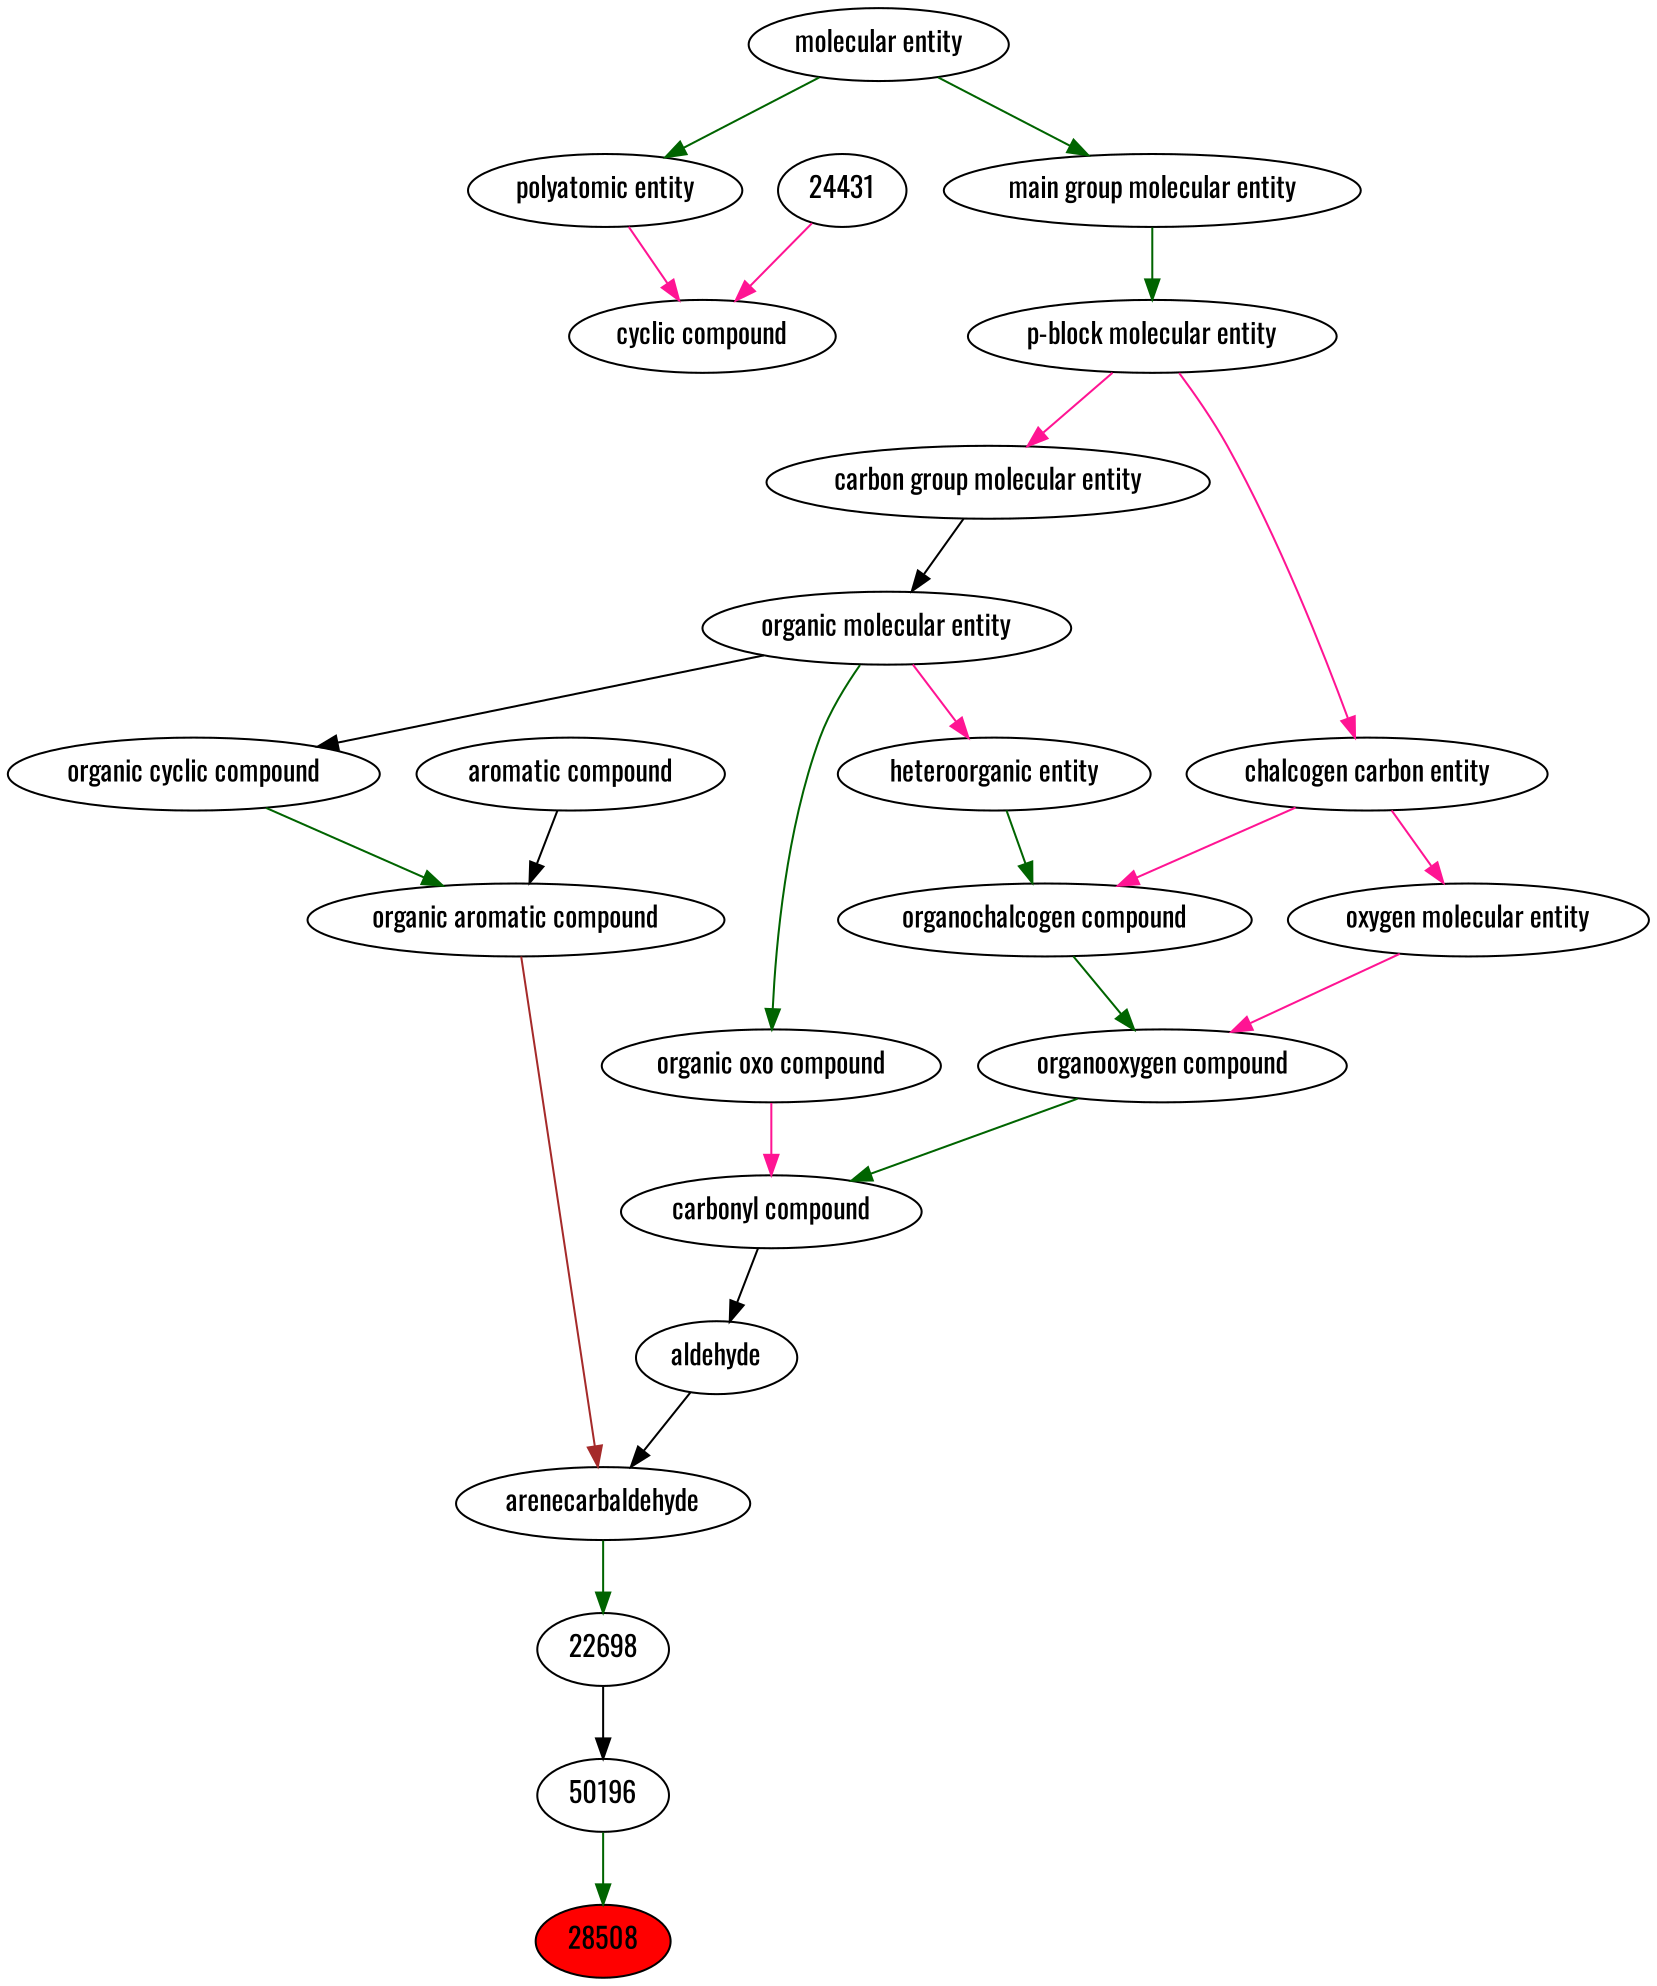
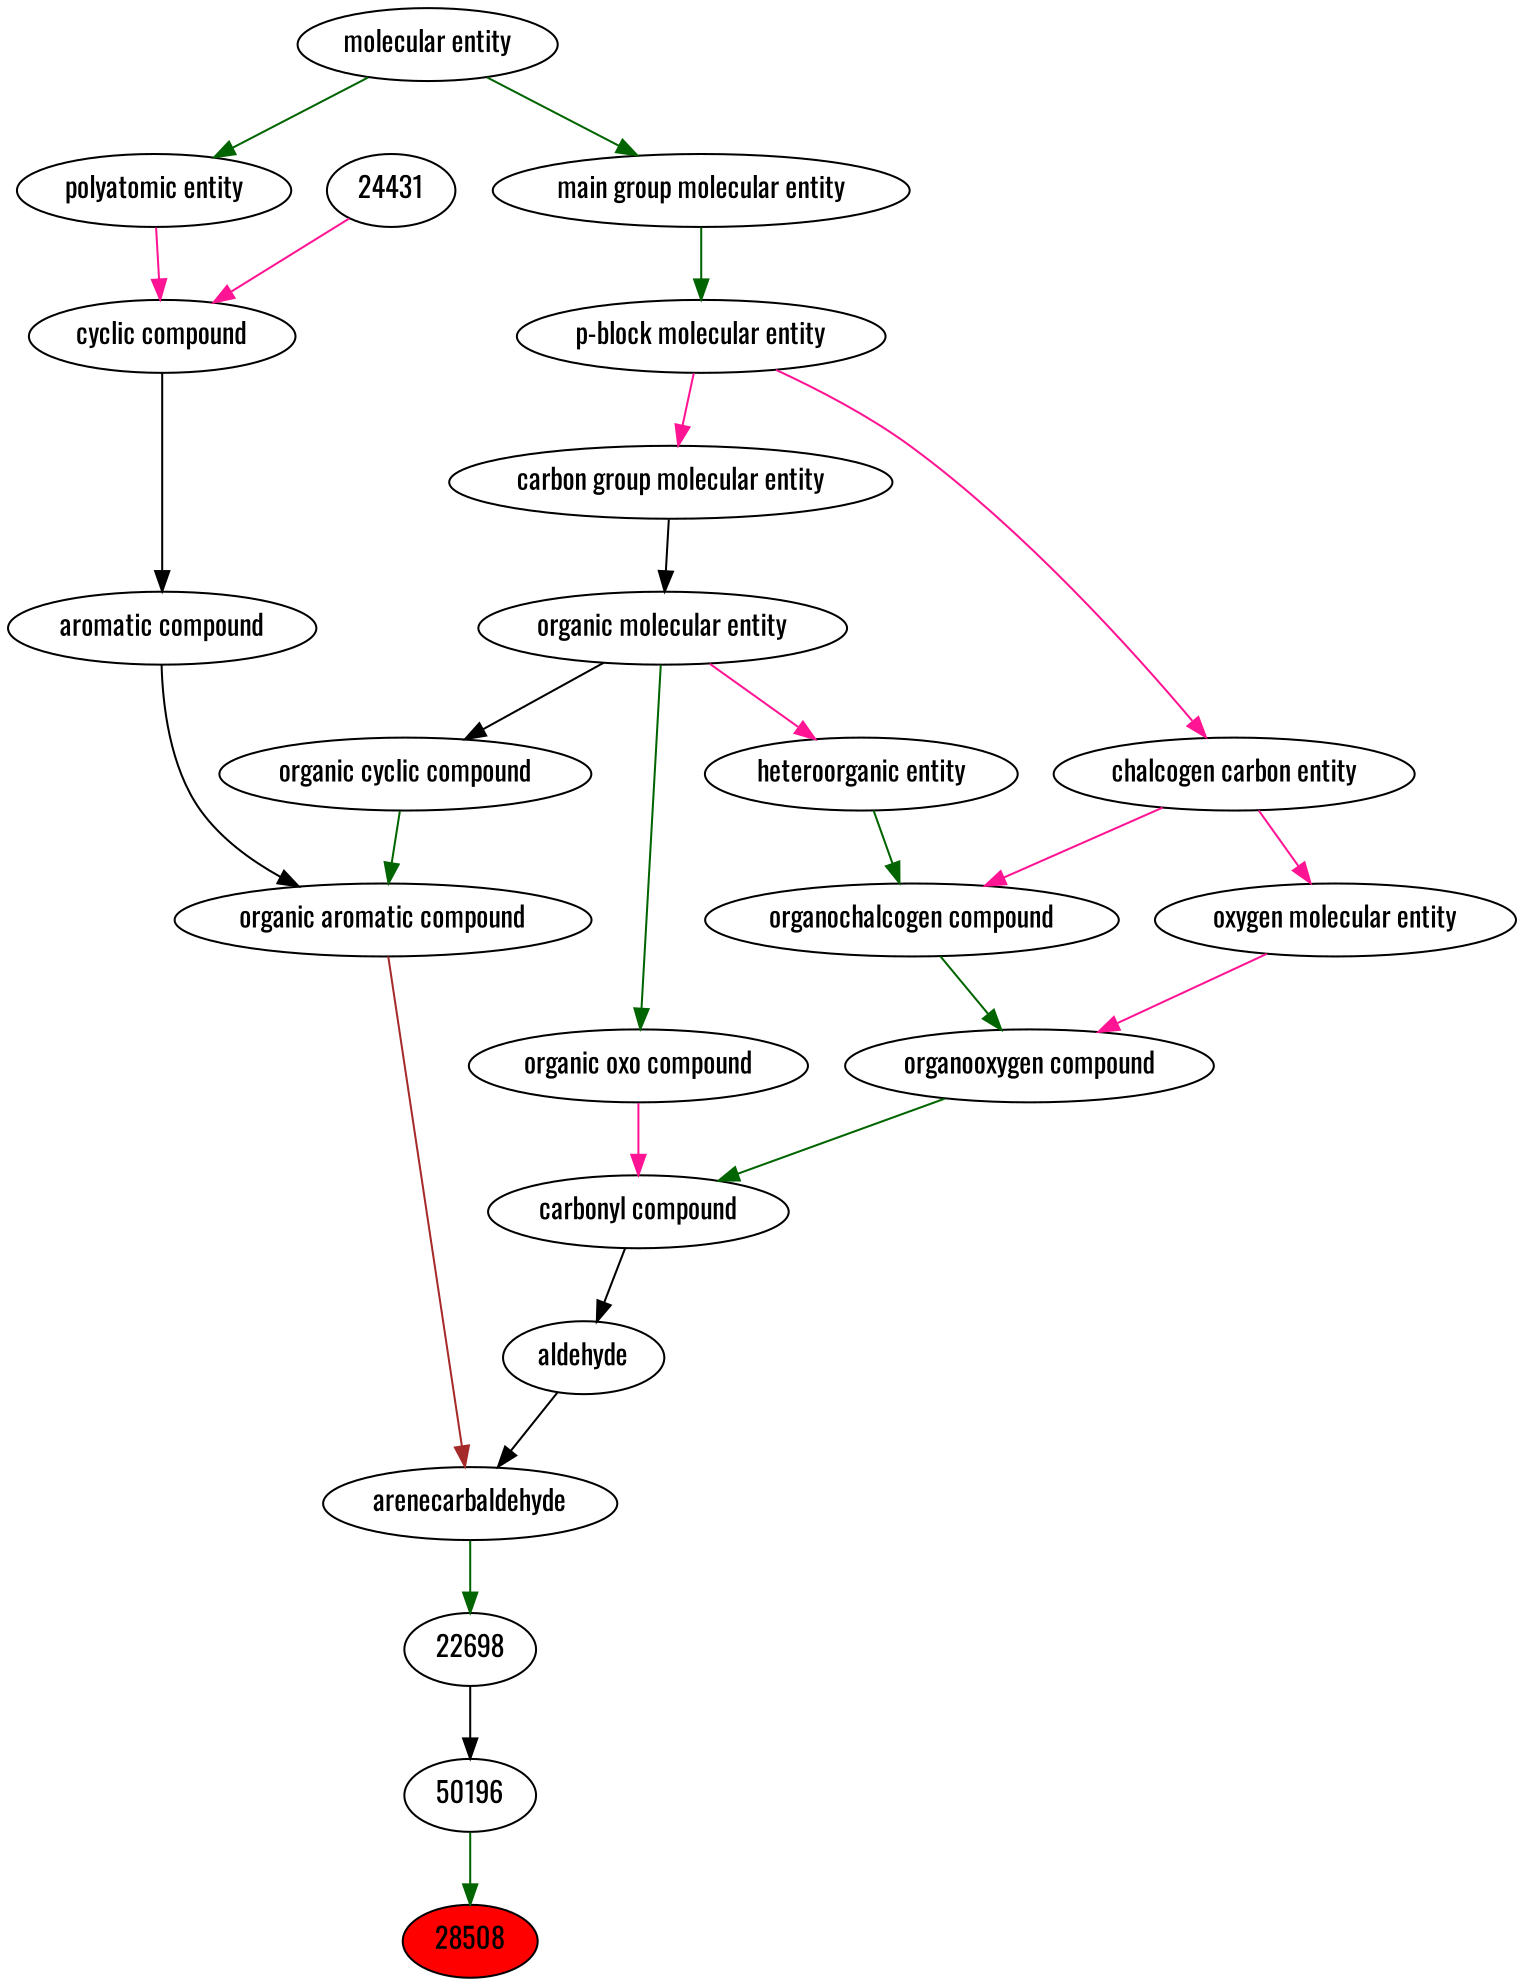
none -> (162, 472)
